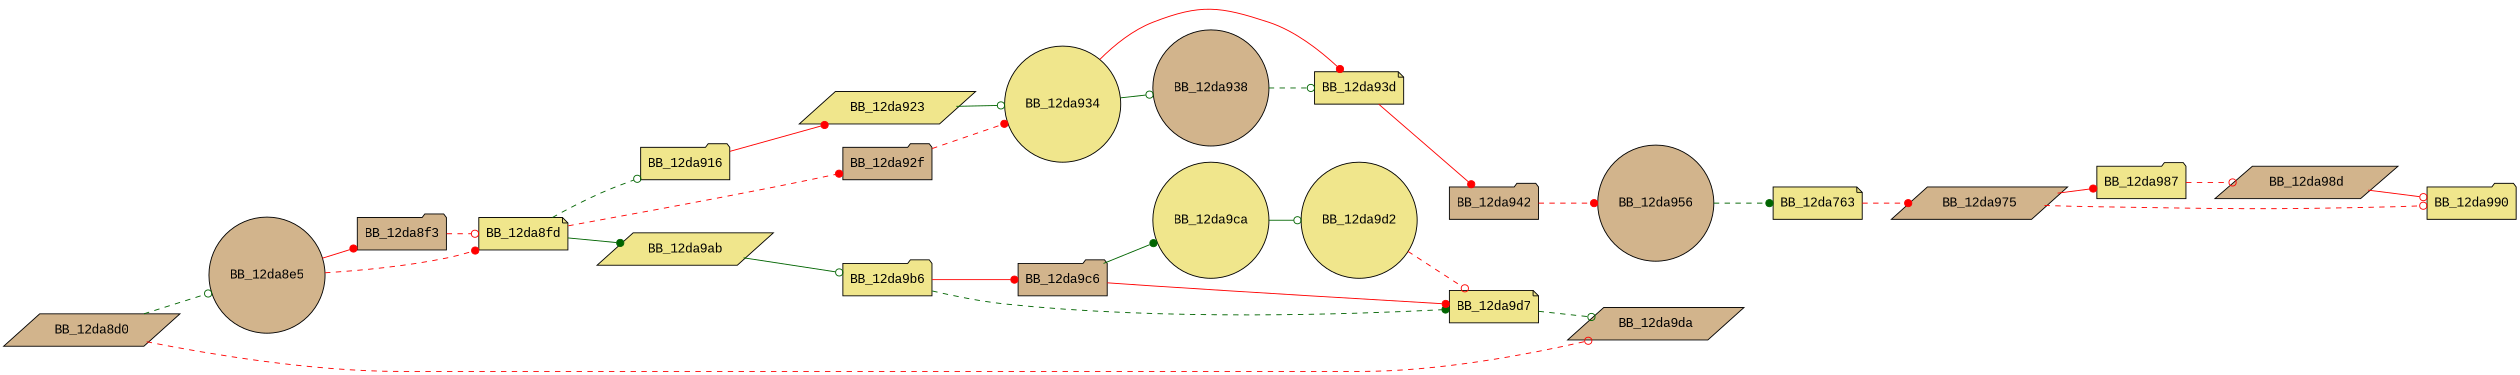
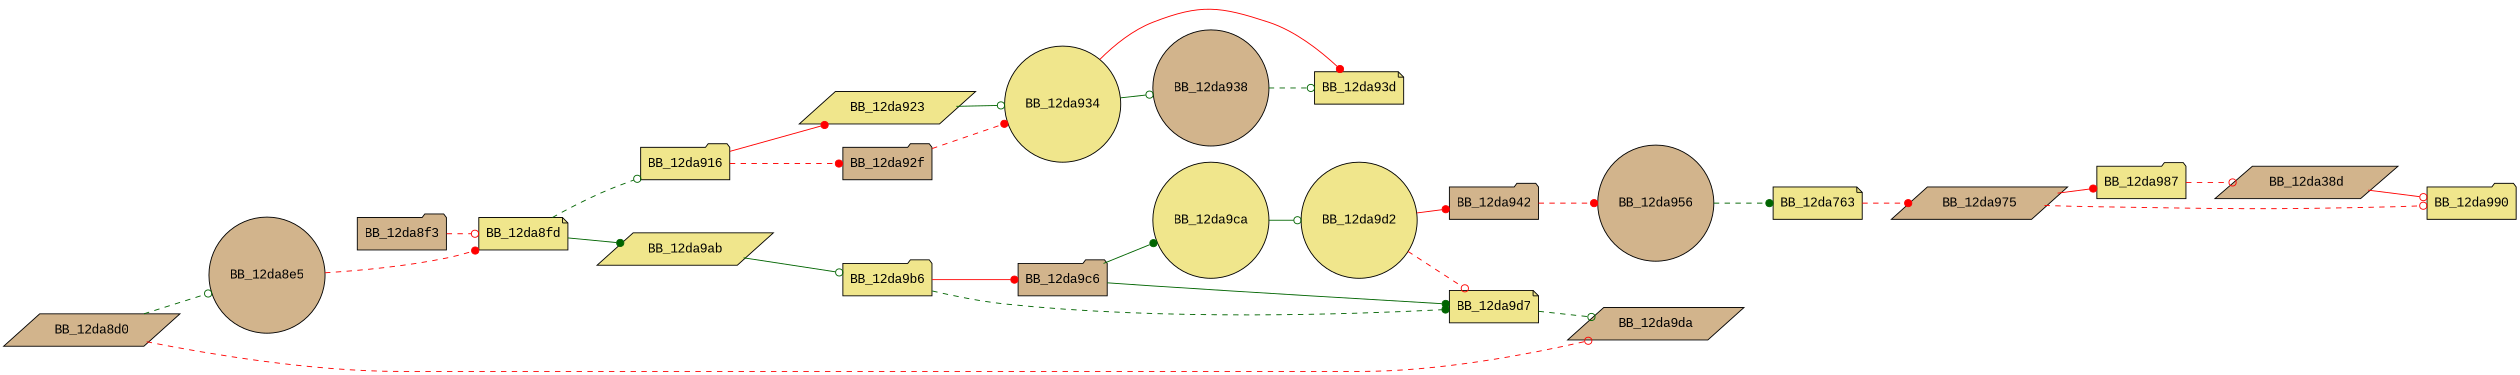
(1423, 143) -> (1429, 211)
(2306, 182) -> (2306, 182)
(702, 201) -> (783, 164)
(336, 254) -> none
(1274, 294) -> (1274, 294)
